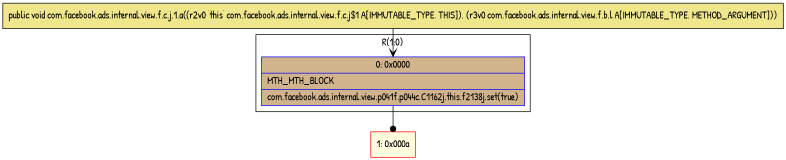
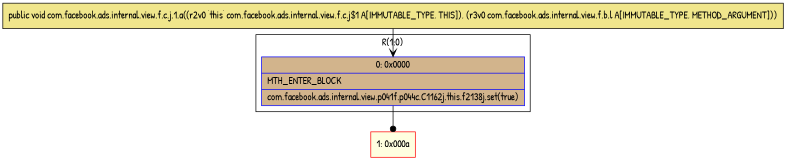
(301, 81) -> (305, 81)
